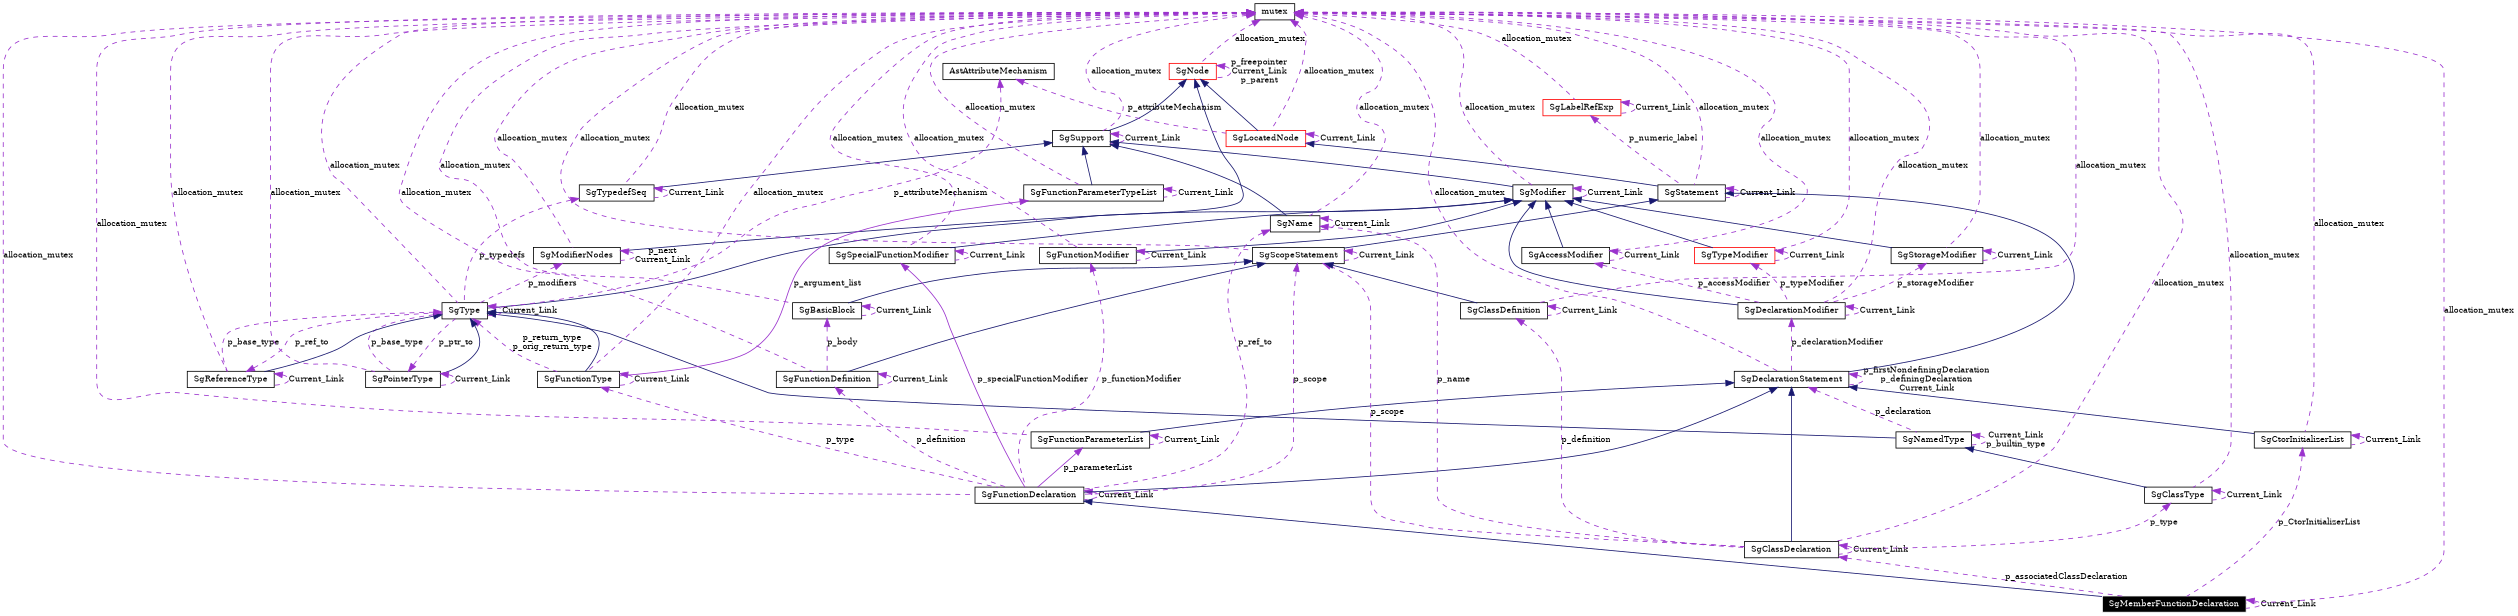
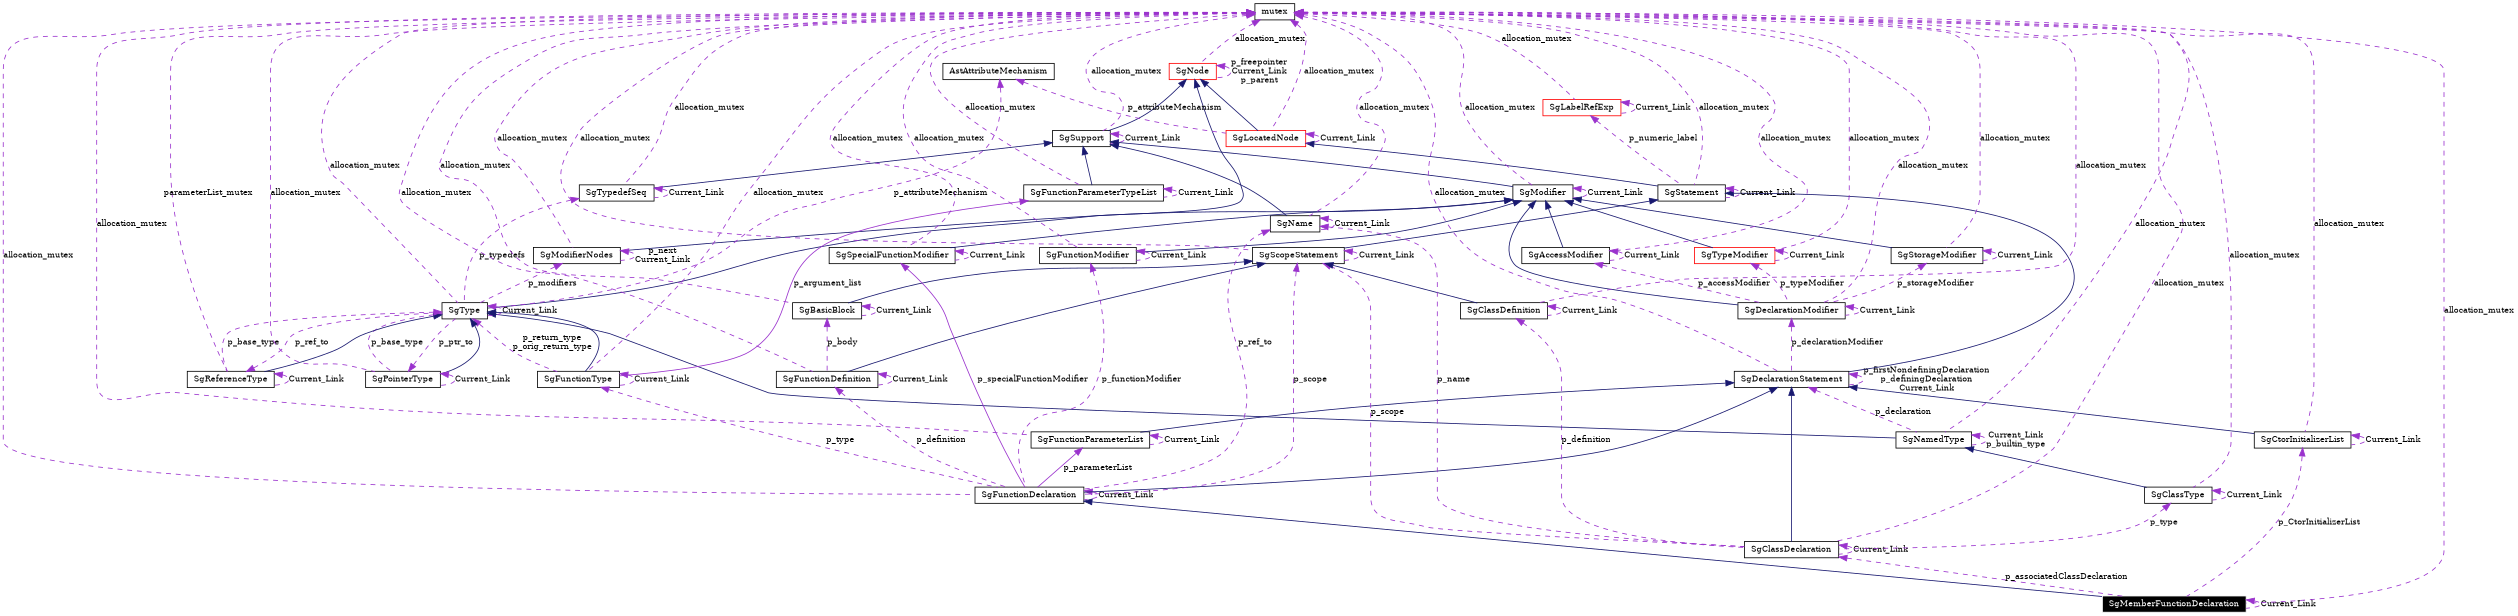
none -> (2189, 77)
(208, 193) -> (208, 193)
